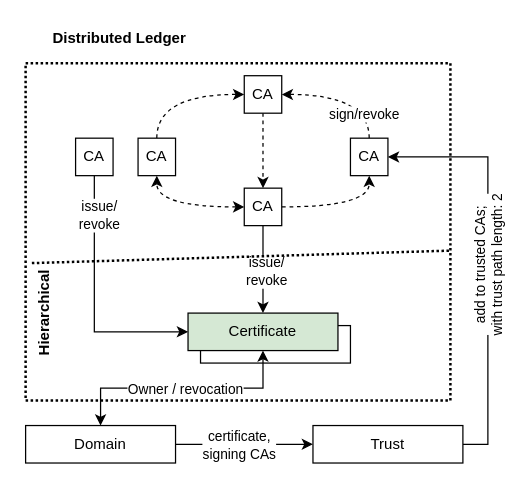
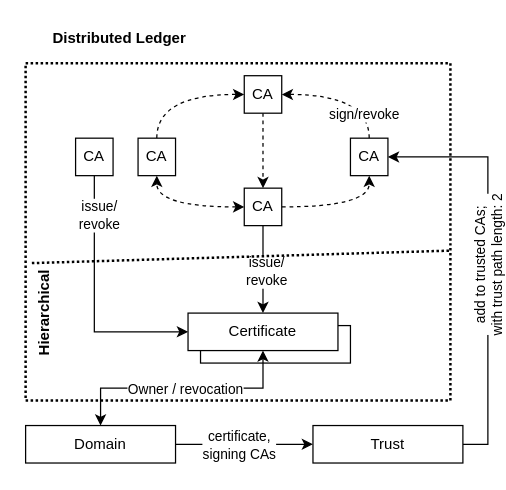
(263, 332) -> (263, 332)
